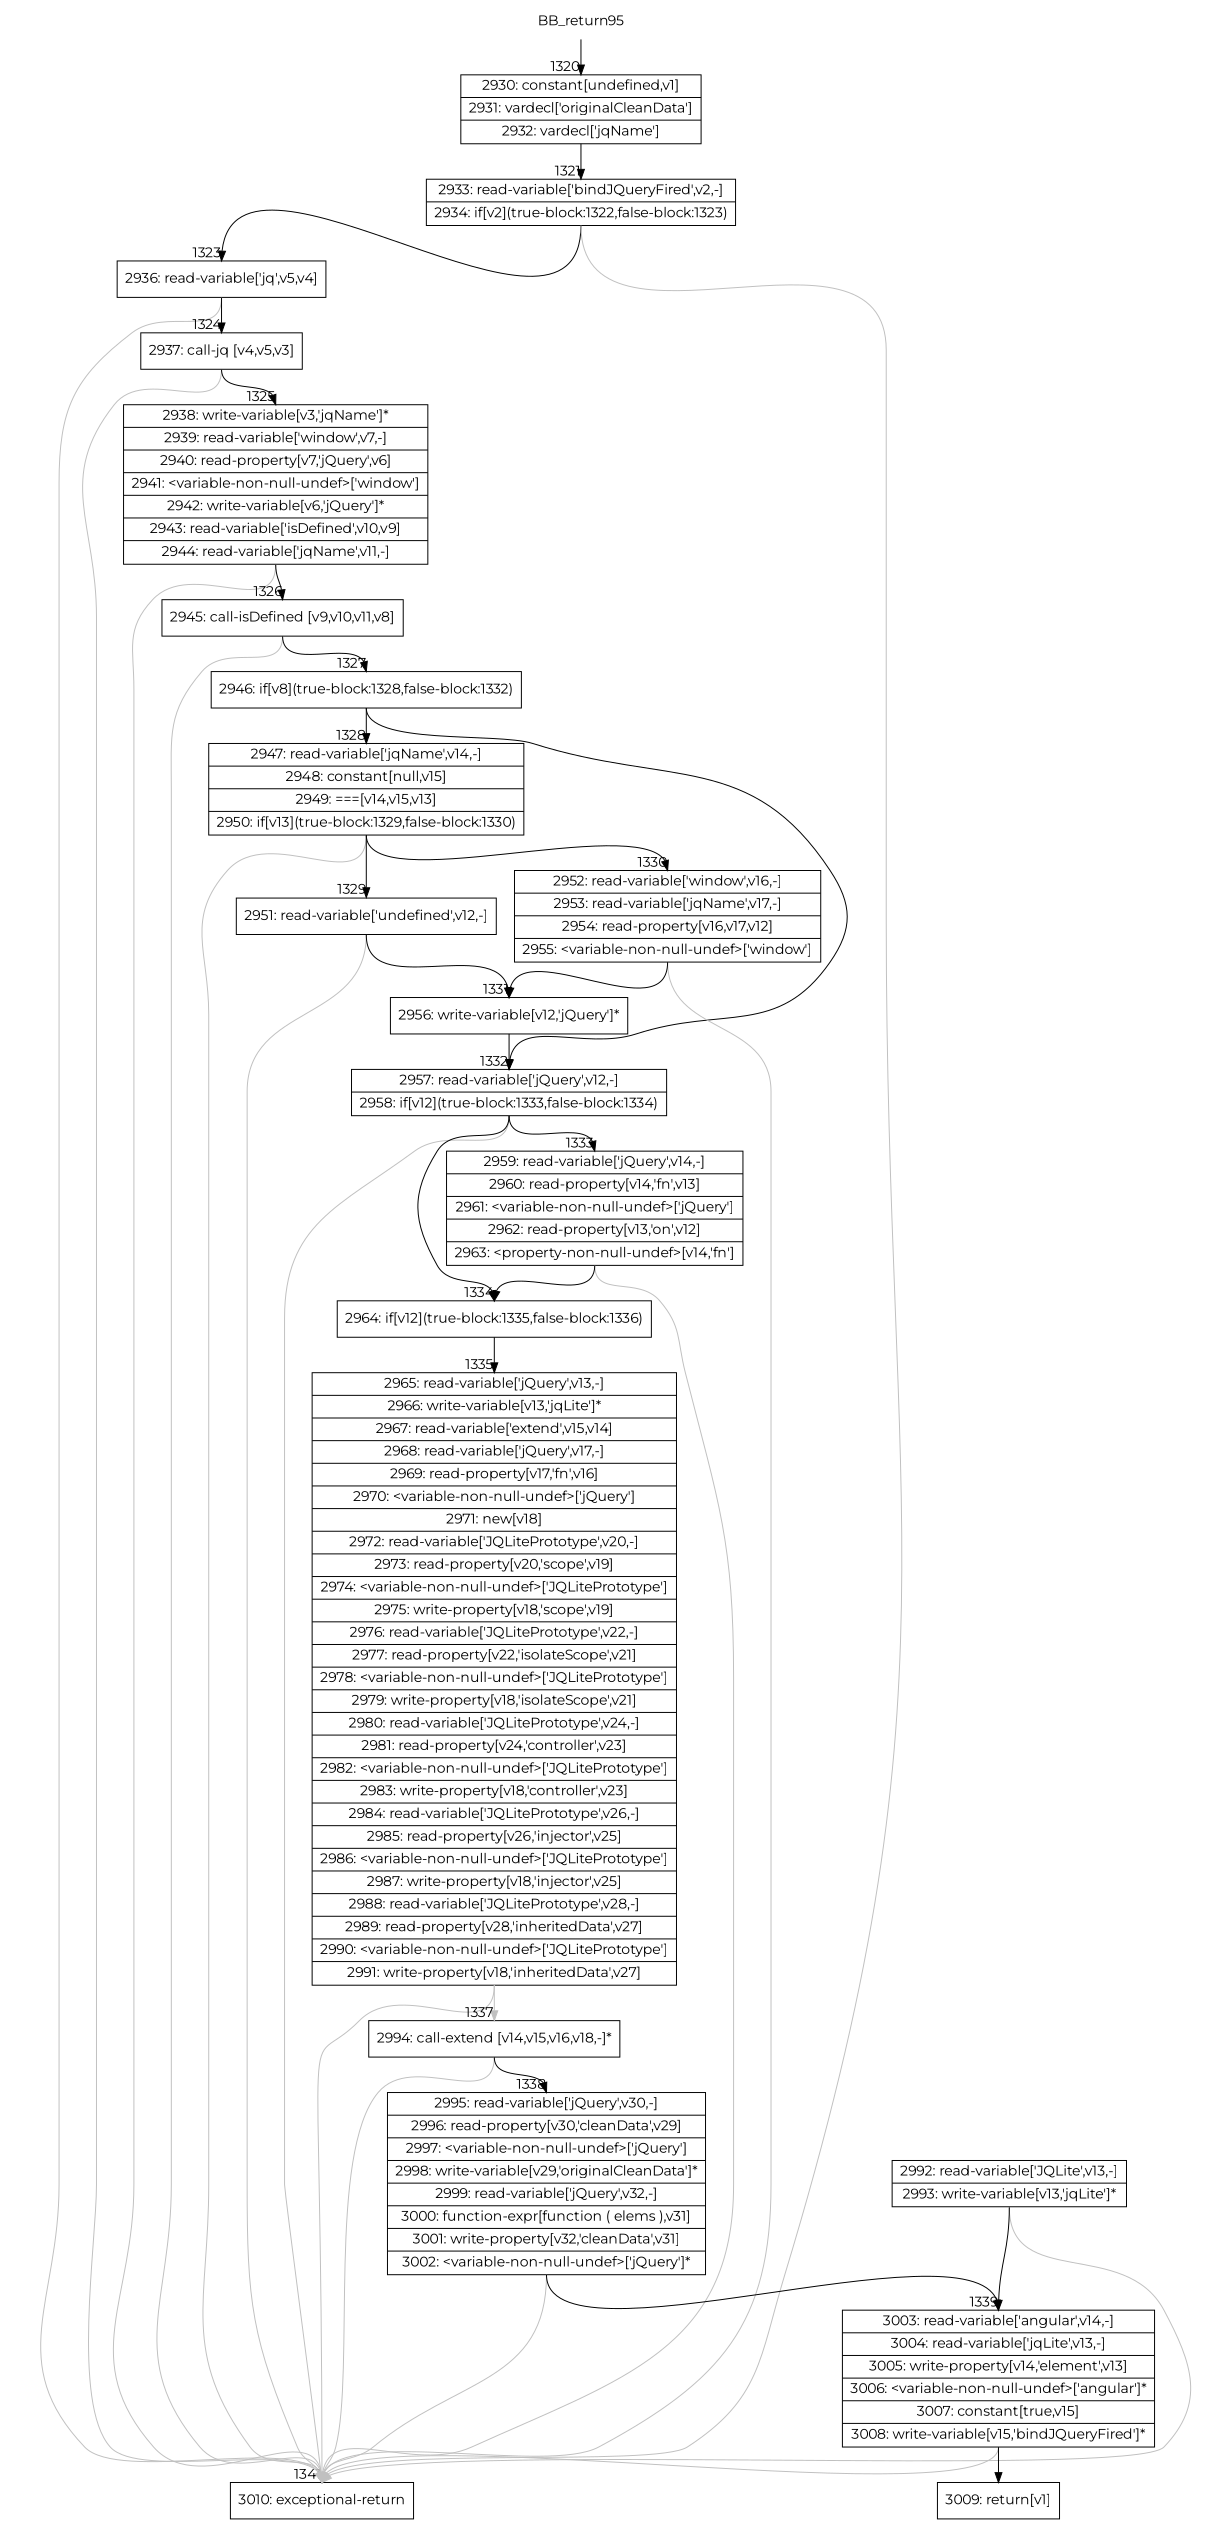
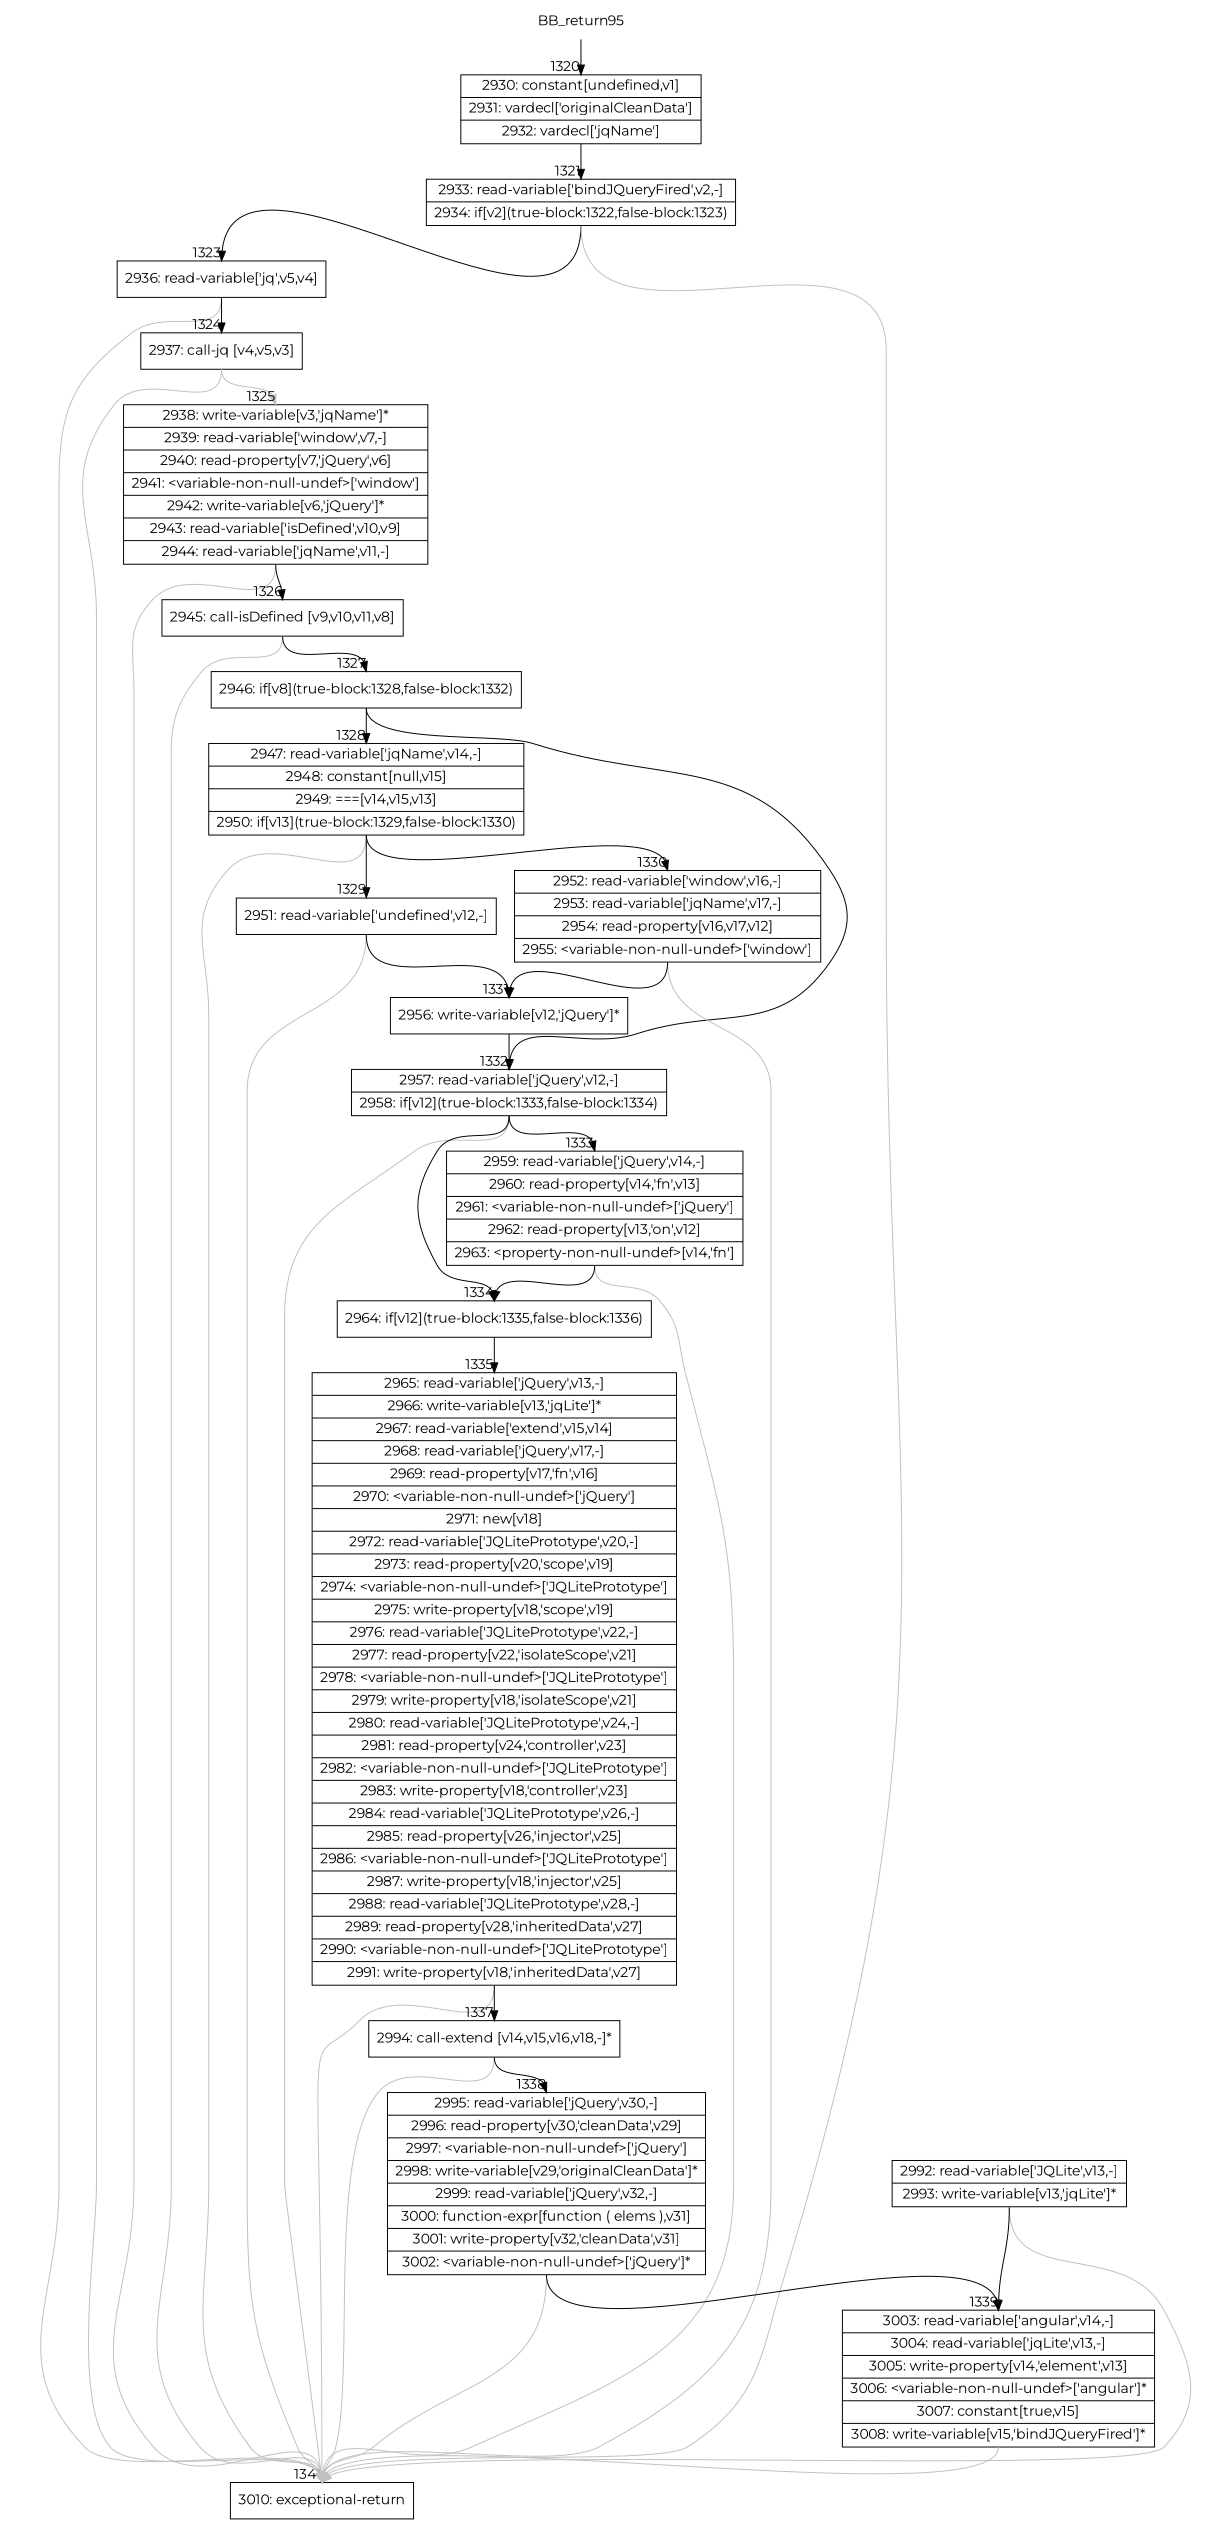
(243, 386) -> (243, 386)
(494, 1998) -> (494, 1998)
(999, 2501) -> none
